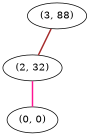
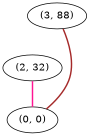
(45, 42) -> (71, 72)
